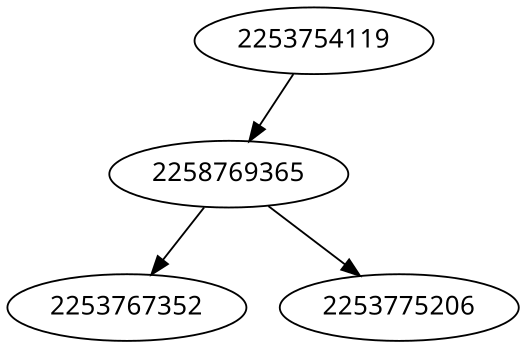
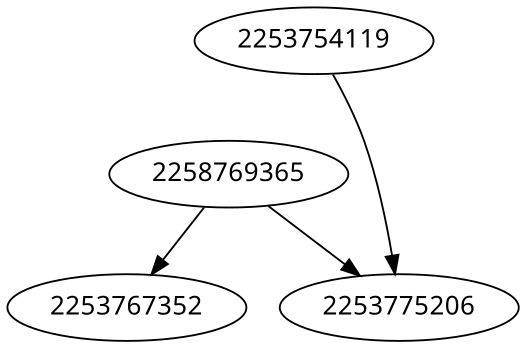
(276, 100) -> (371, 162)
